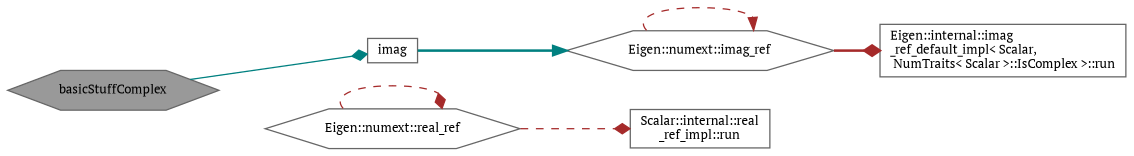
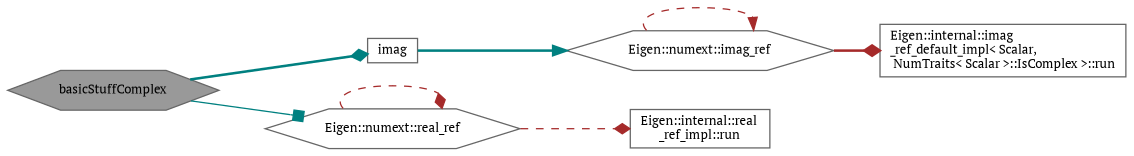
(271, 68) -> (271, 68)
none -> (241, 108)
(700, 129) -> (700, 129)
